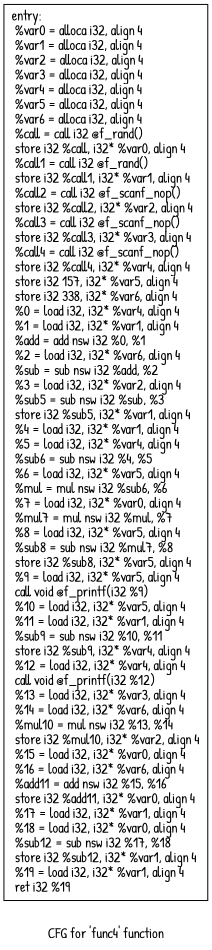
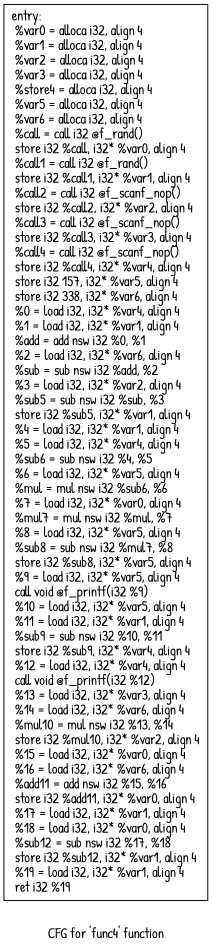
(77, 90) -> (82, 90)
